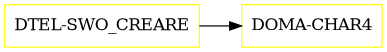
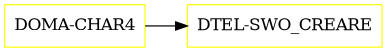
(214, 26) -> (160, 26)
